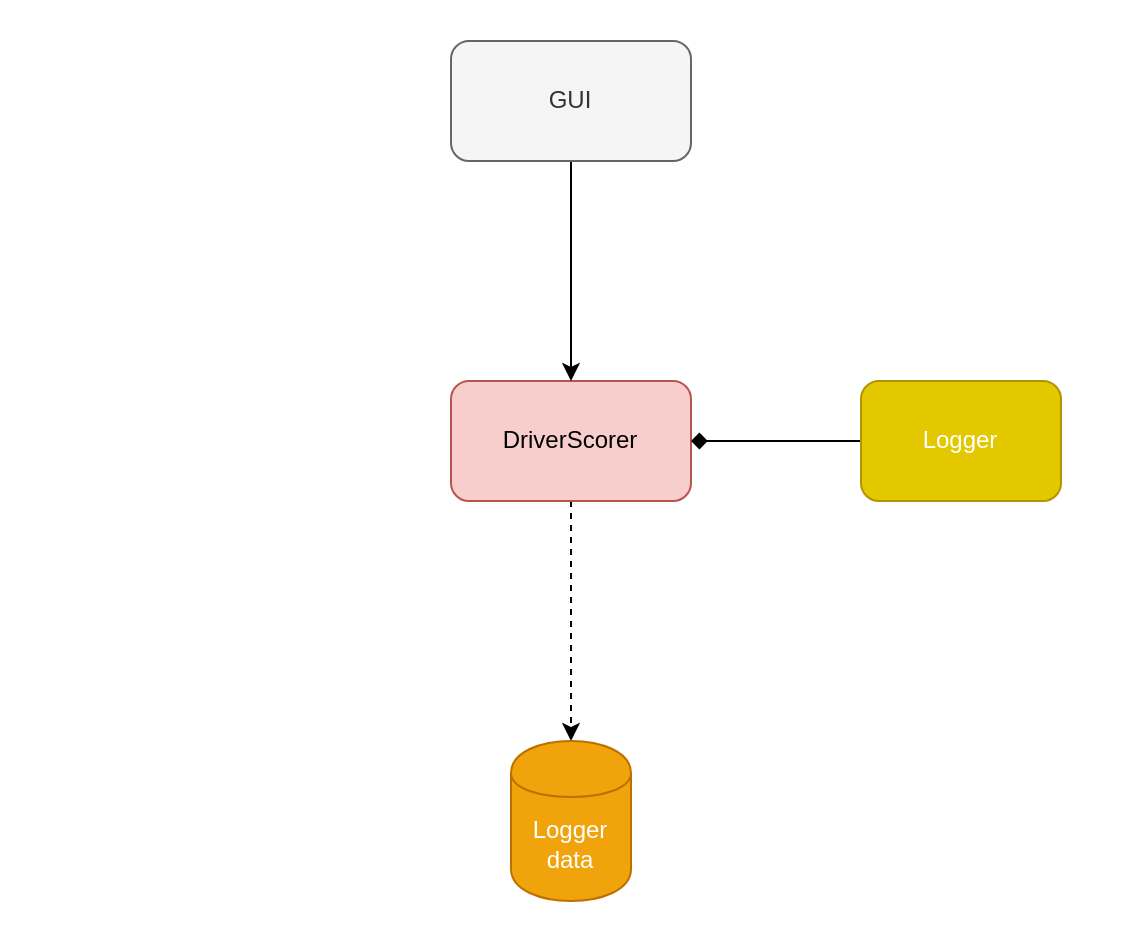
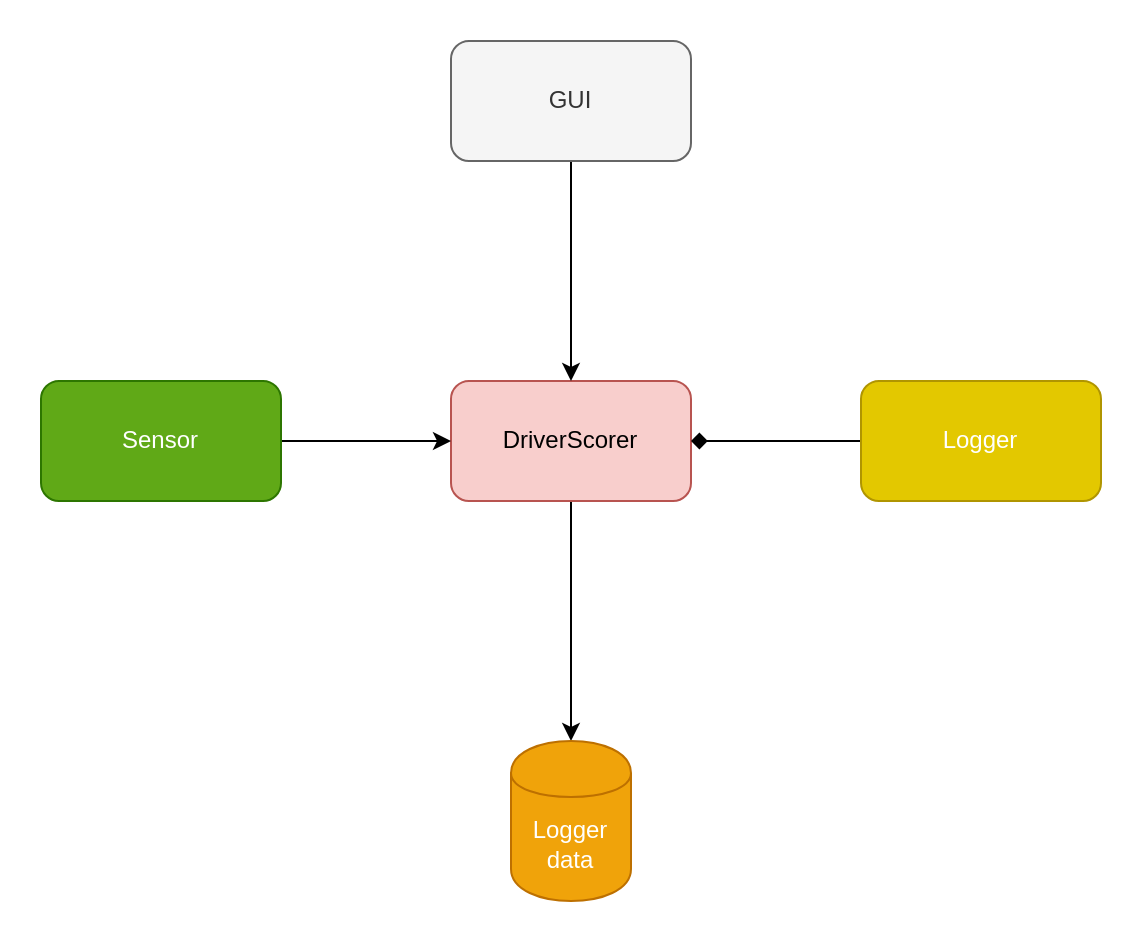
none -> (161, 441)
none -> (359, 441)
(961, 441) -> (981, 441)
(571, 616) -> (571, 616)
